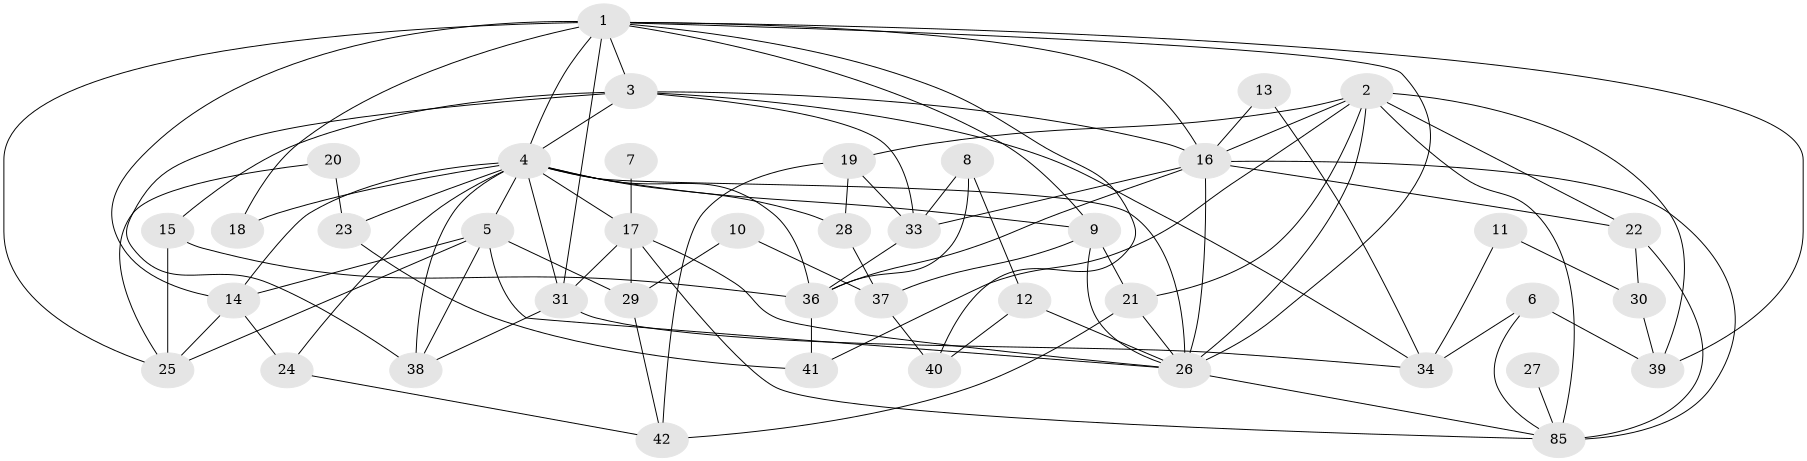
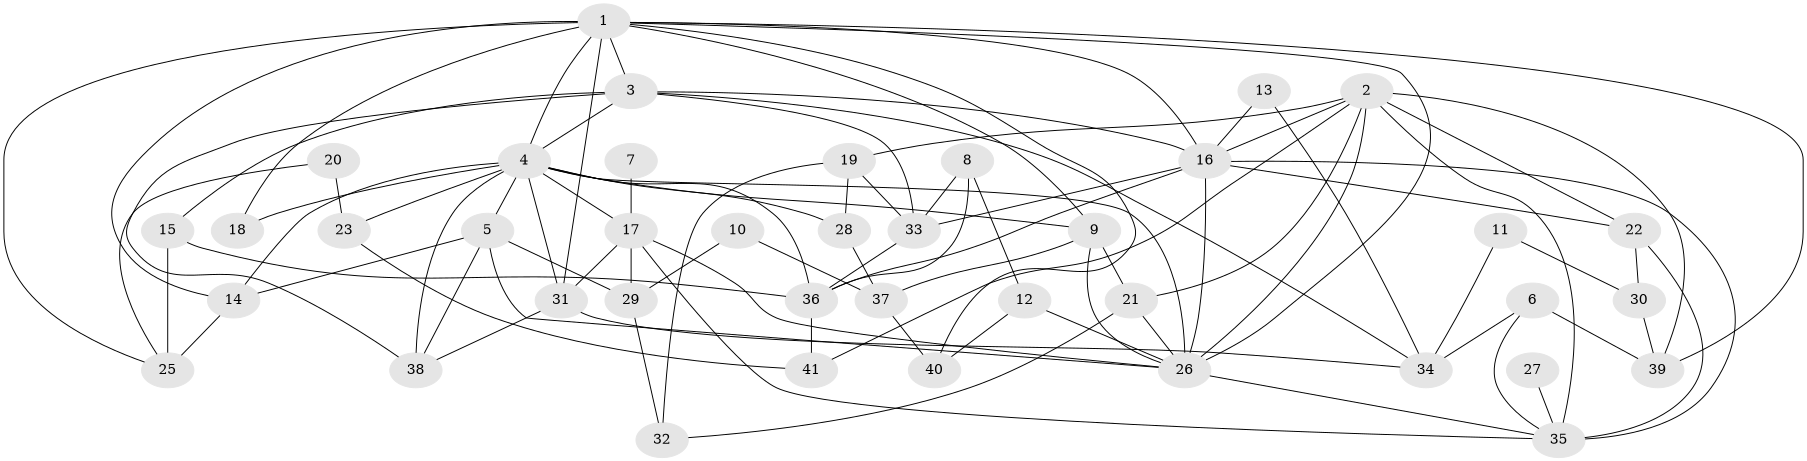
(328, 301) -> none
(287, 370) -> none
(662, 440) -> (662, 440)
(1559, 440) -> (1559, 440)
